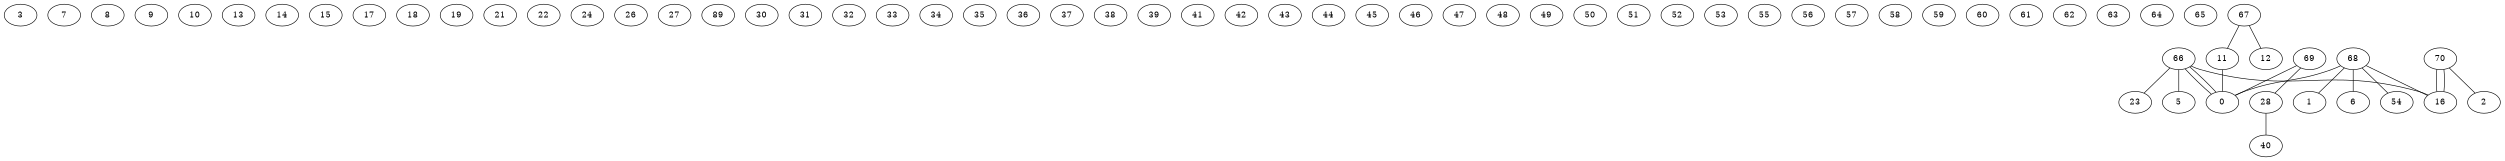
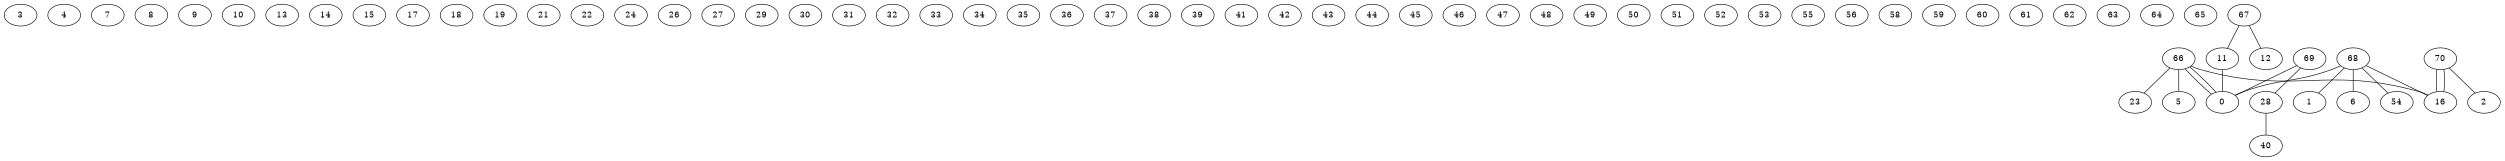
none -> (64, 15)
(718, 15) -> (762, 15)
(1852, 15) -> none
